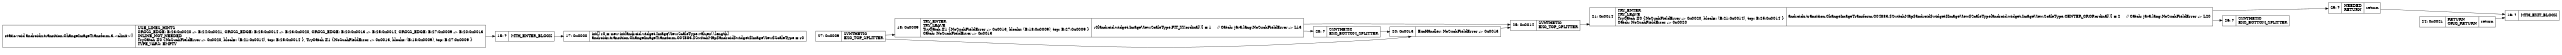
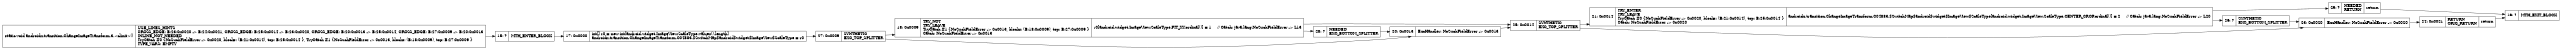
(935, 22) -> (932, 22)
none -> (2354, 23)
(1341, 30) -> (1338, 30)
none -> (810, 36)
